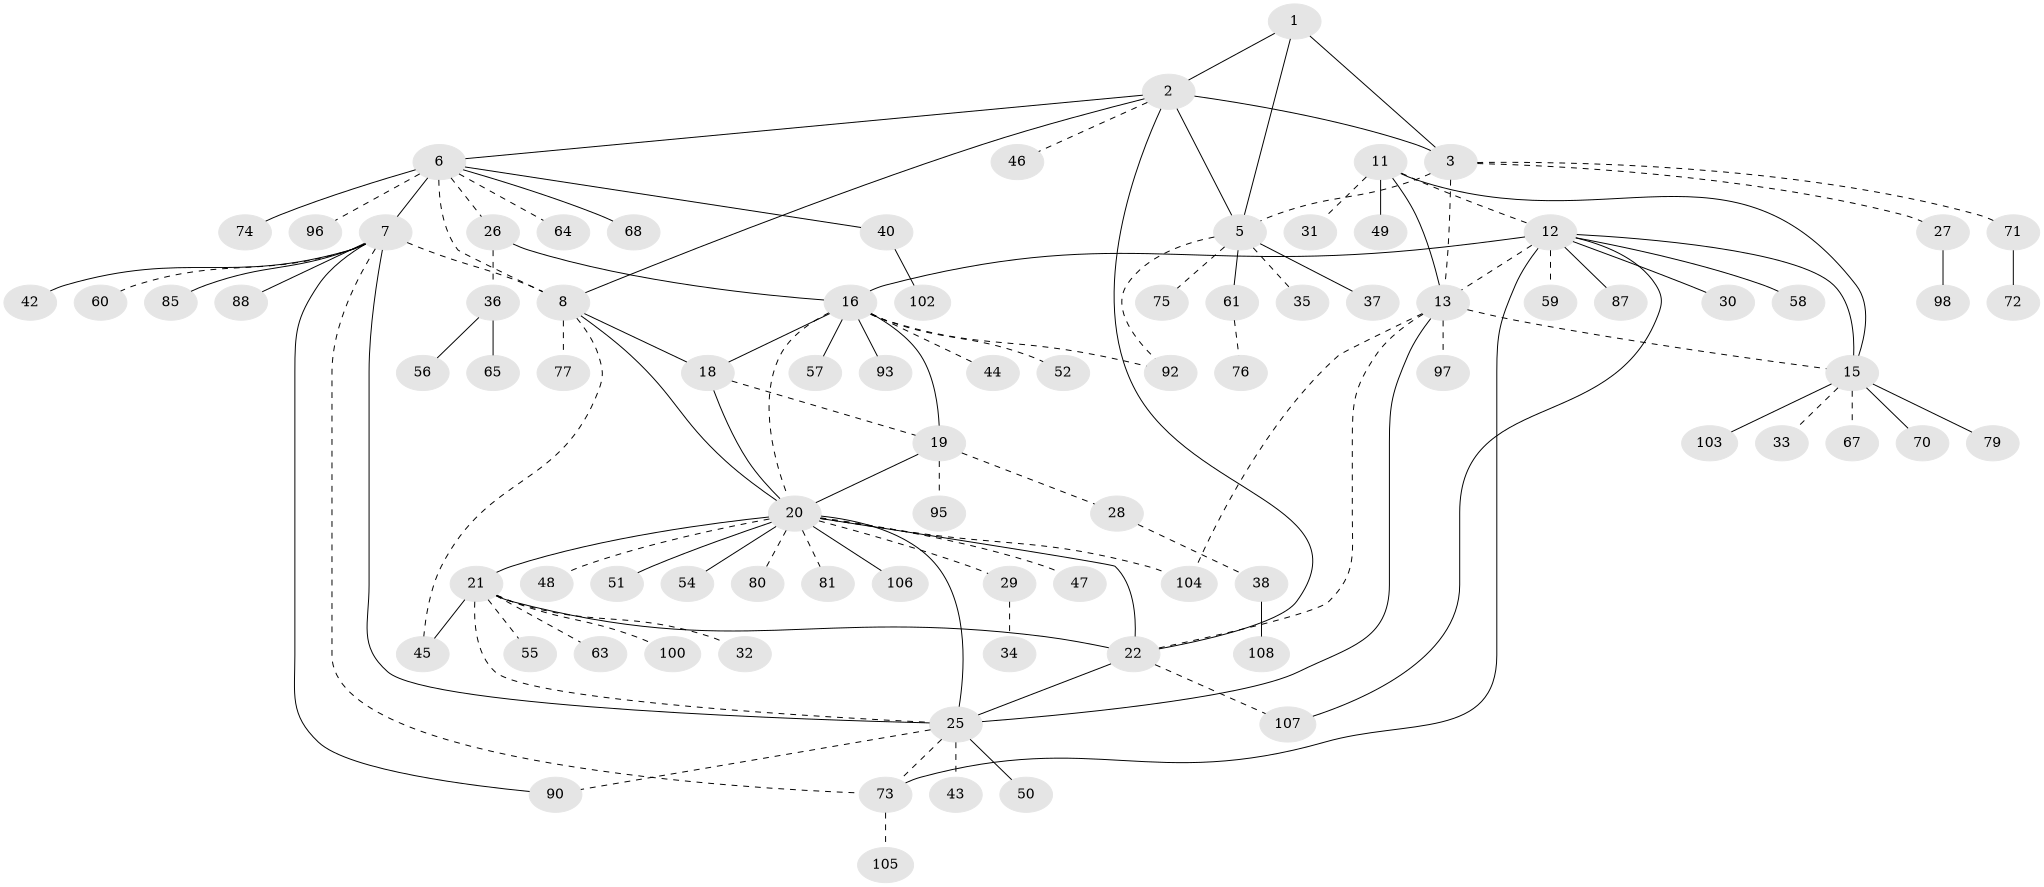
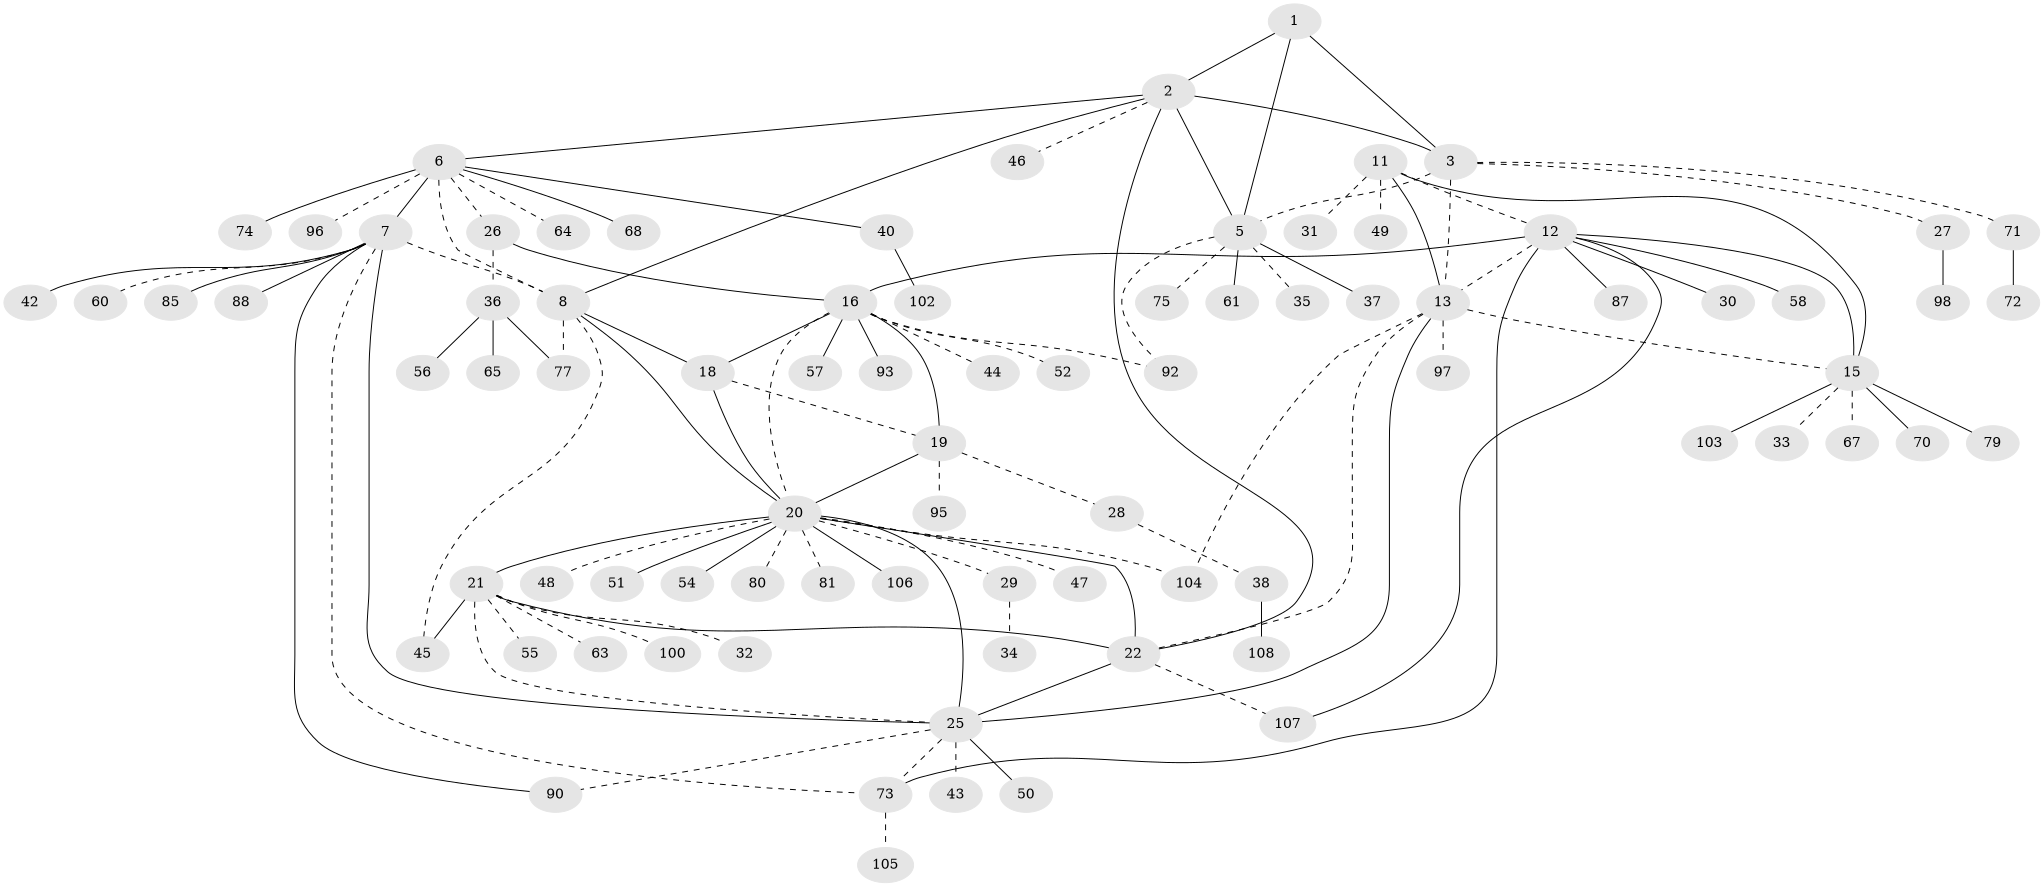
(1381, 197) -> (1381, 197)
(1551, 303) -> none
none -> (528, 338)
(1241, 373) -> none
